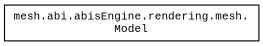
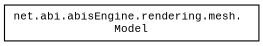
(132, 23) -> (132, 23)
